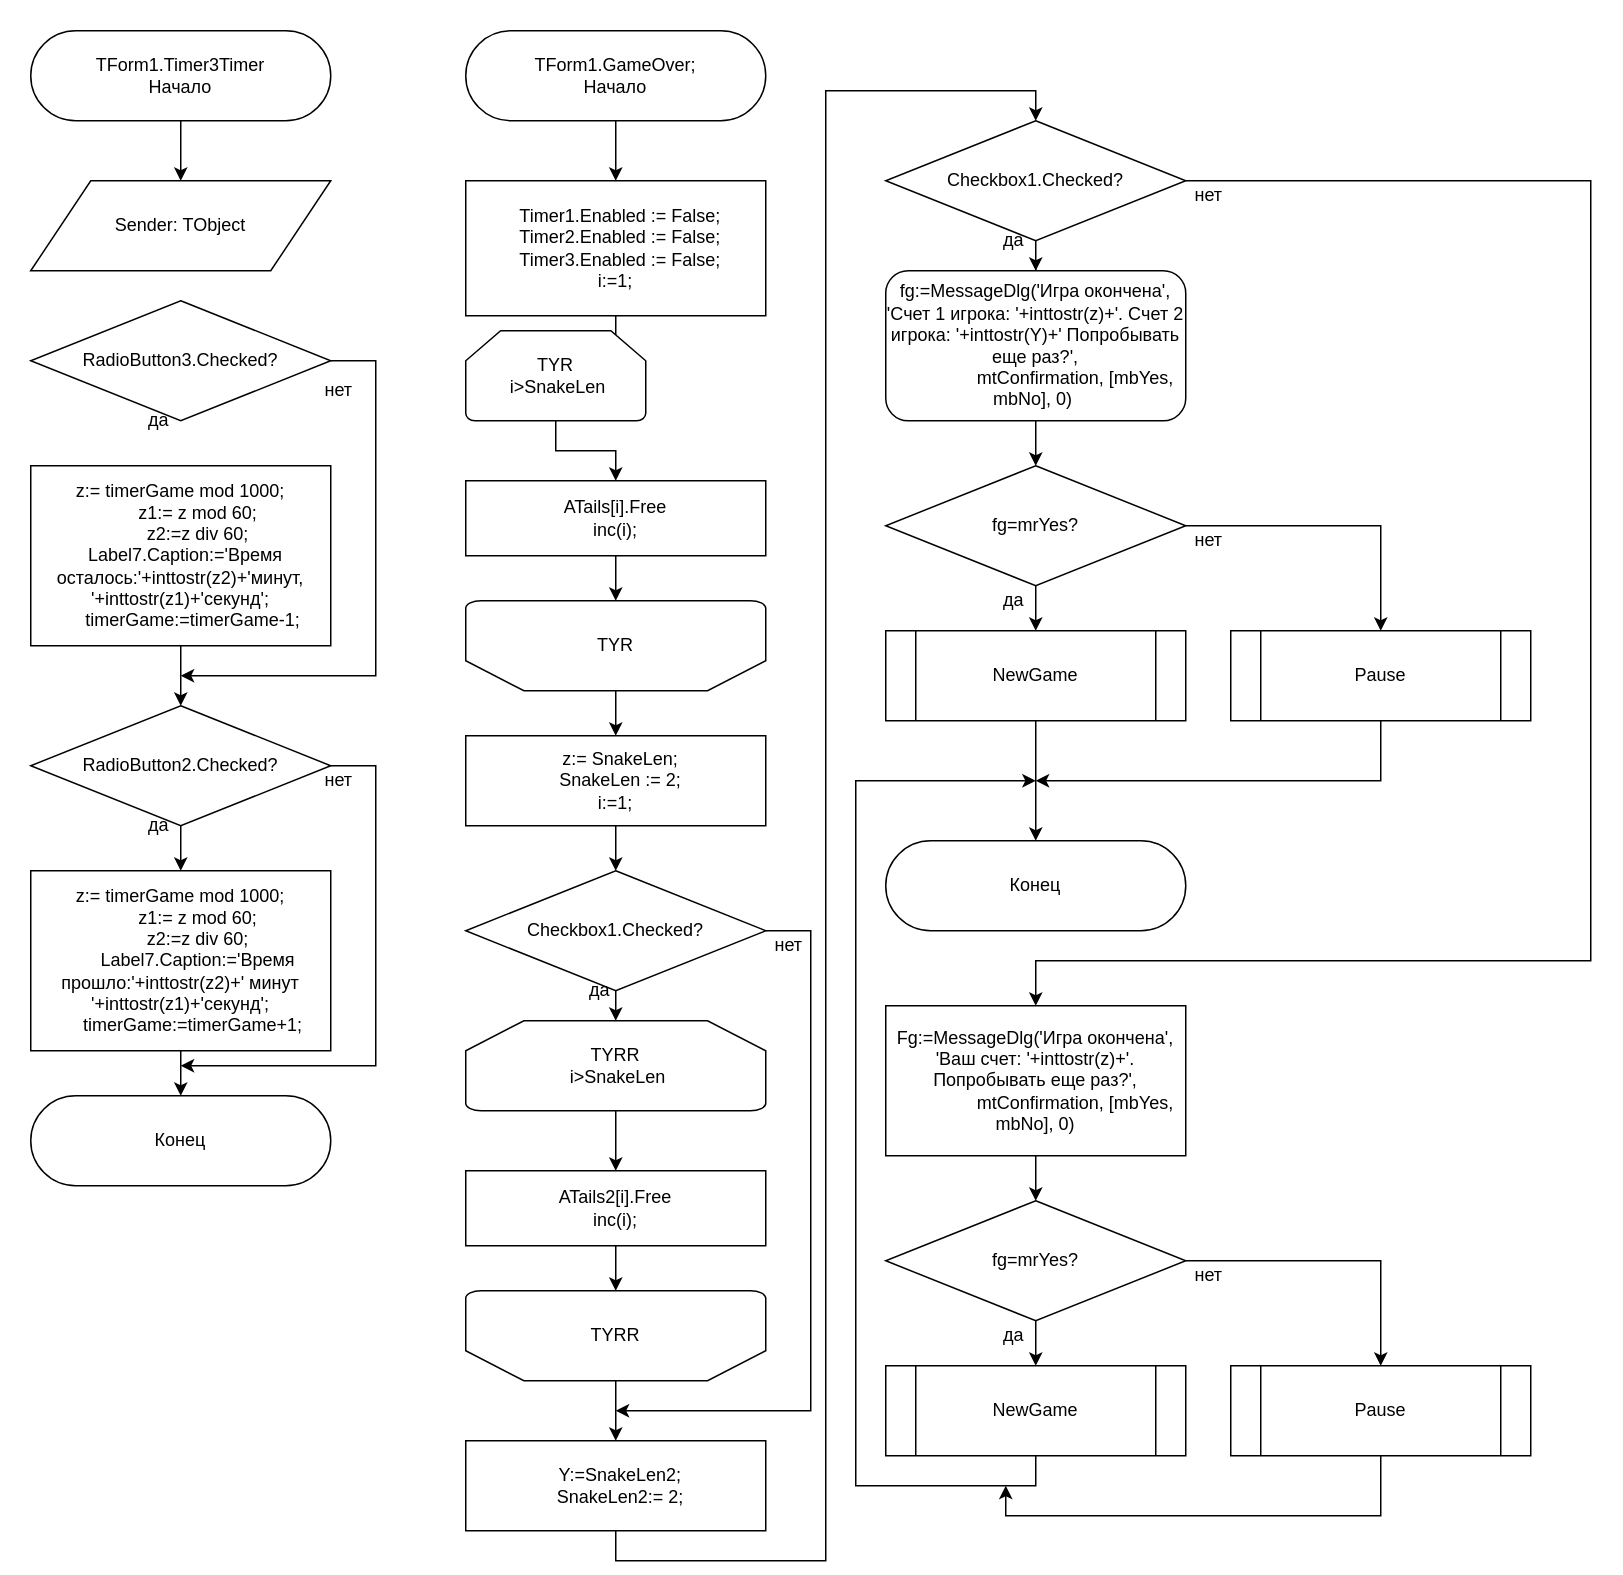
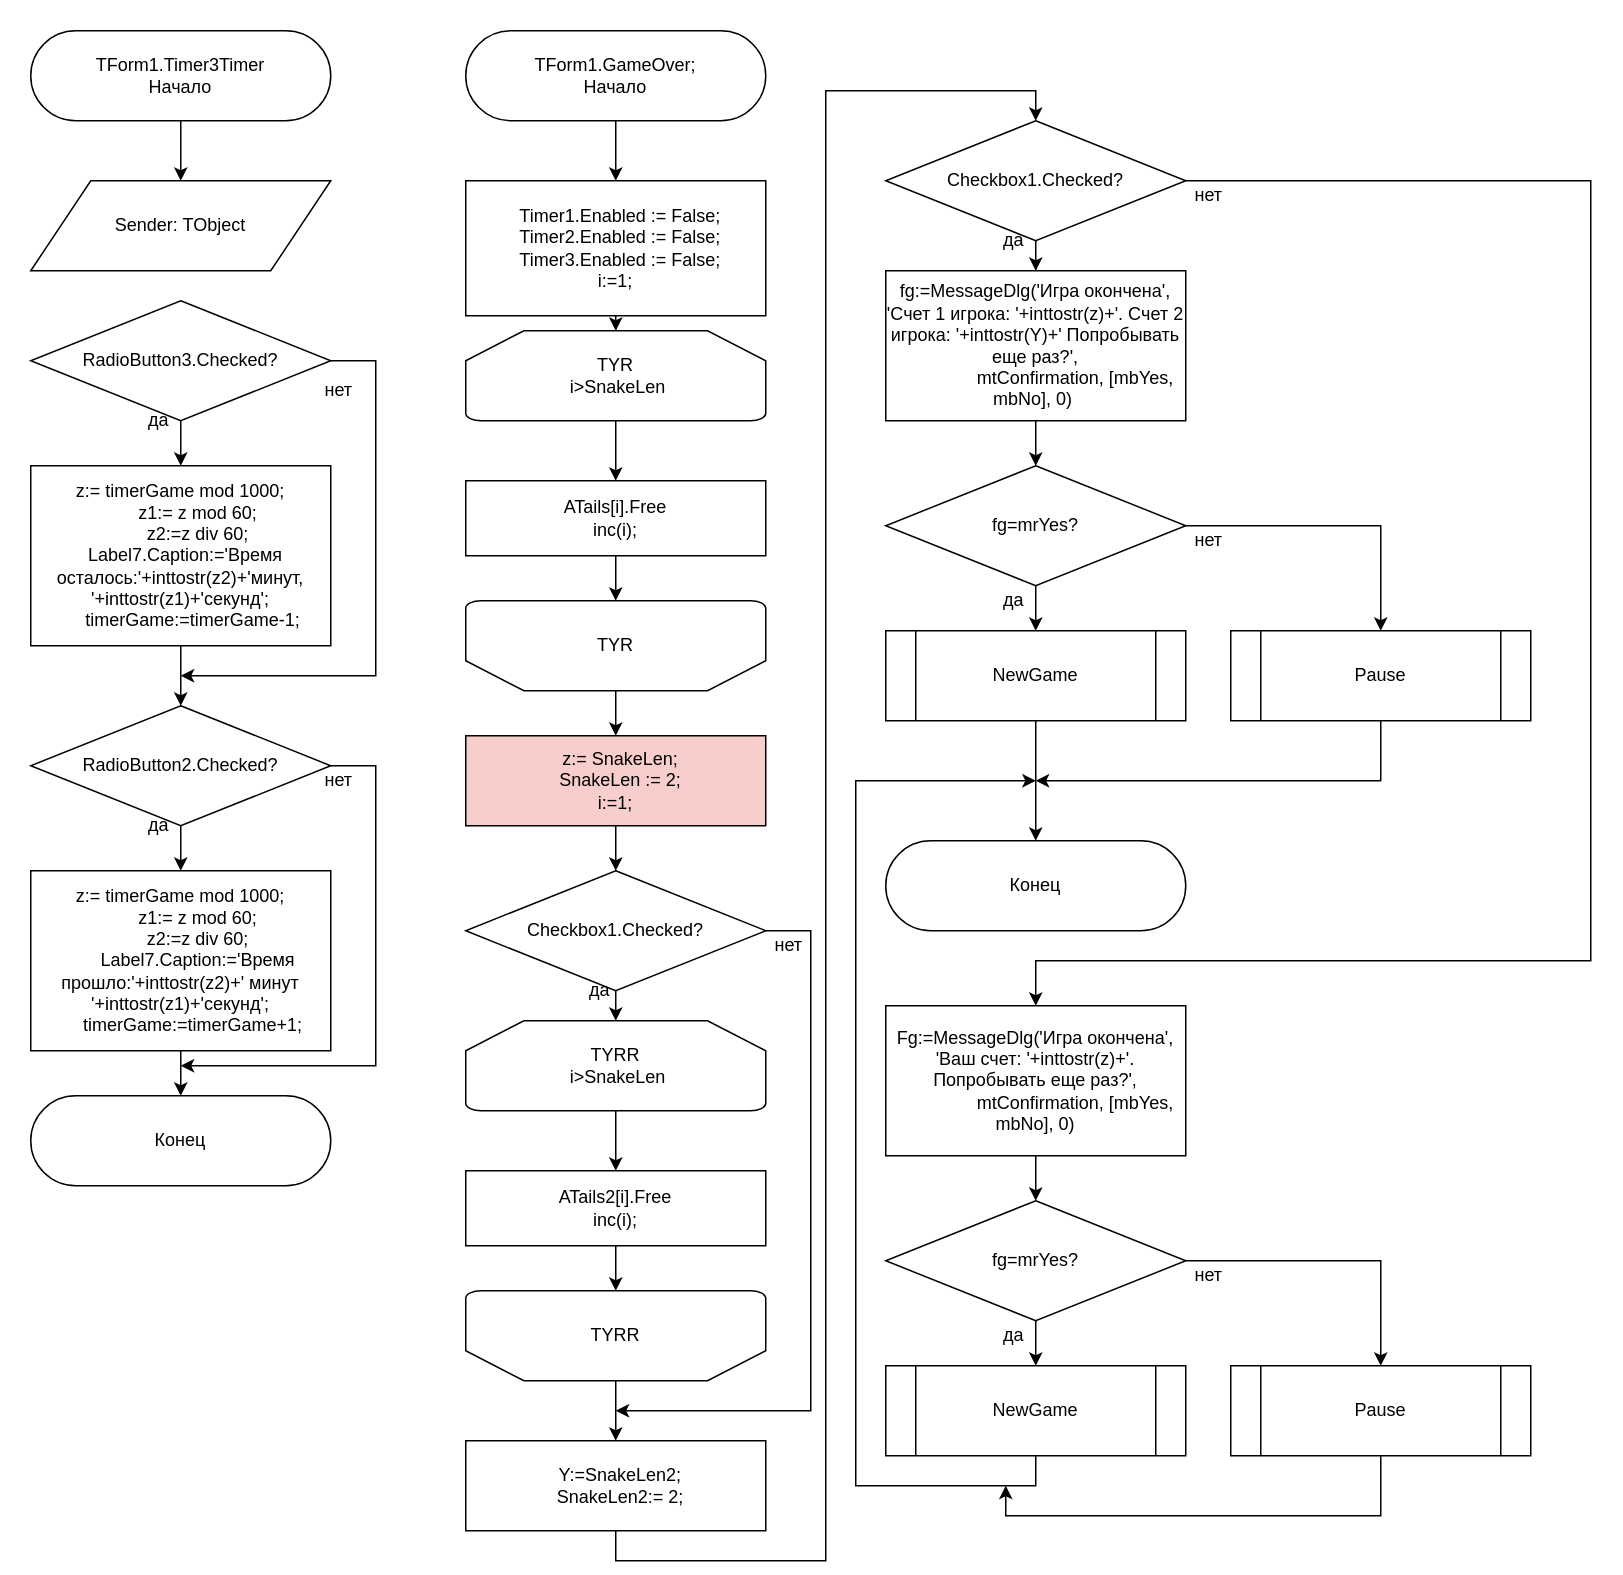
(1036, 346) -> (1036, 346)
(556, 376) -> (616, 376)
none -> (181, 449)
(616, 781) -> (616, 781)
